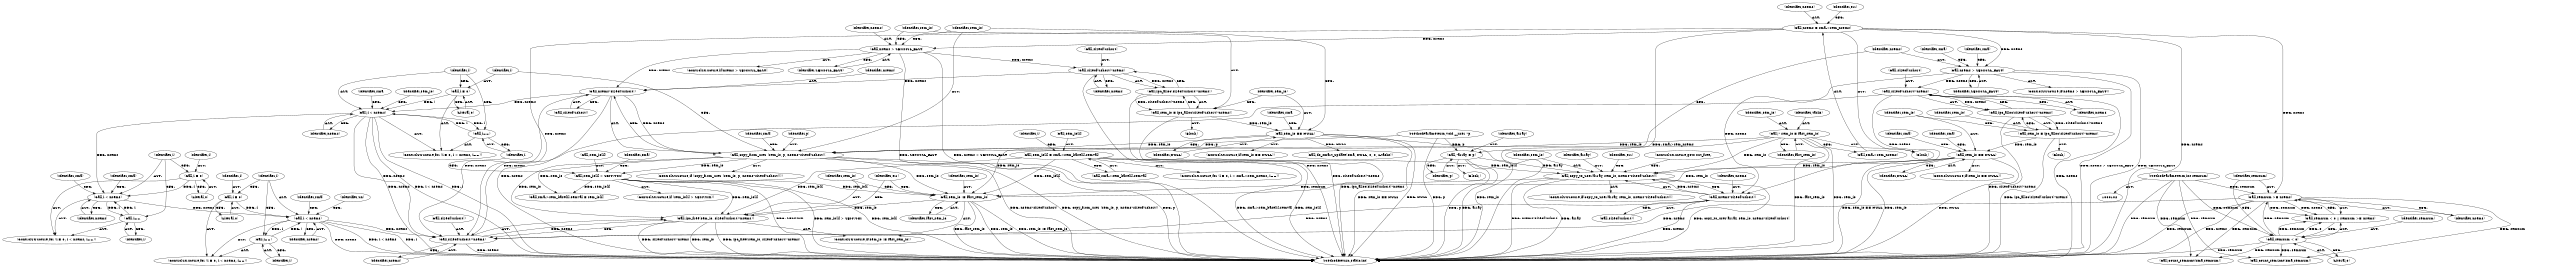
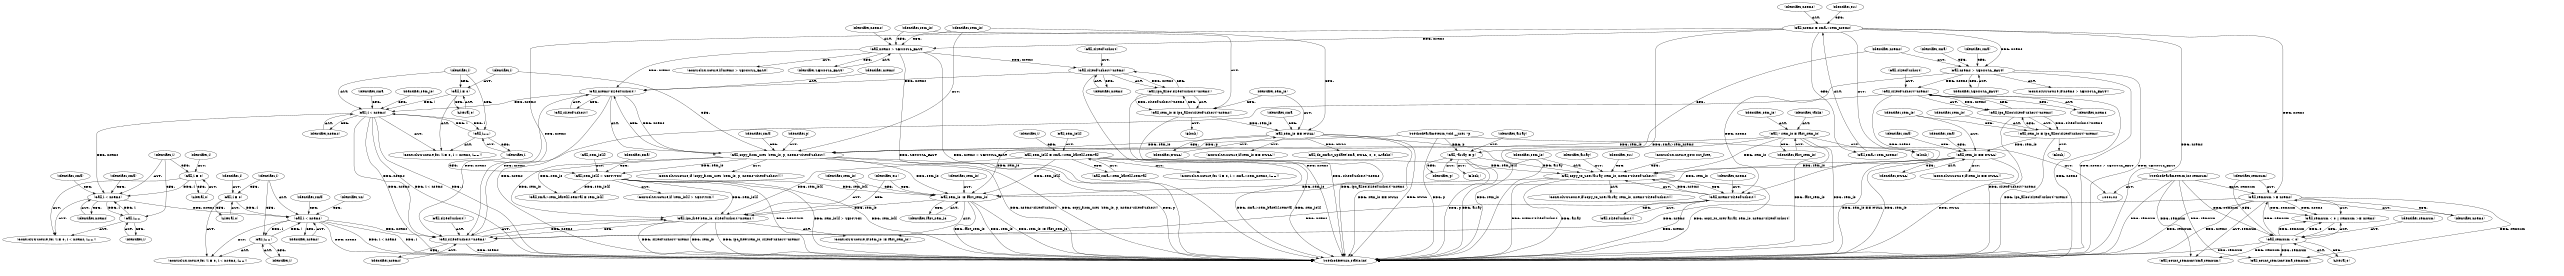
none -> (1792, 147)
(1832, 148) -> (1819, 95)
(1313, 187) -> (1313, 187)
(2242, 187) -> (2242, 187)
(2318, 204) -> none
(2245, 229) -> (2245, 229)
